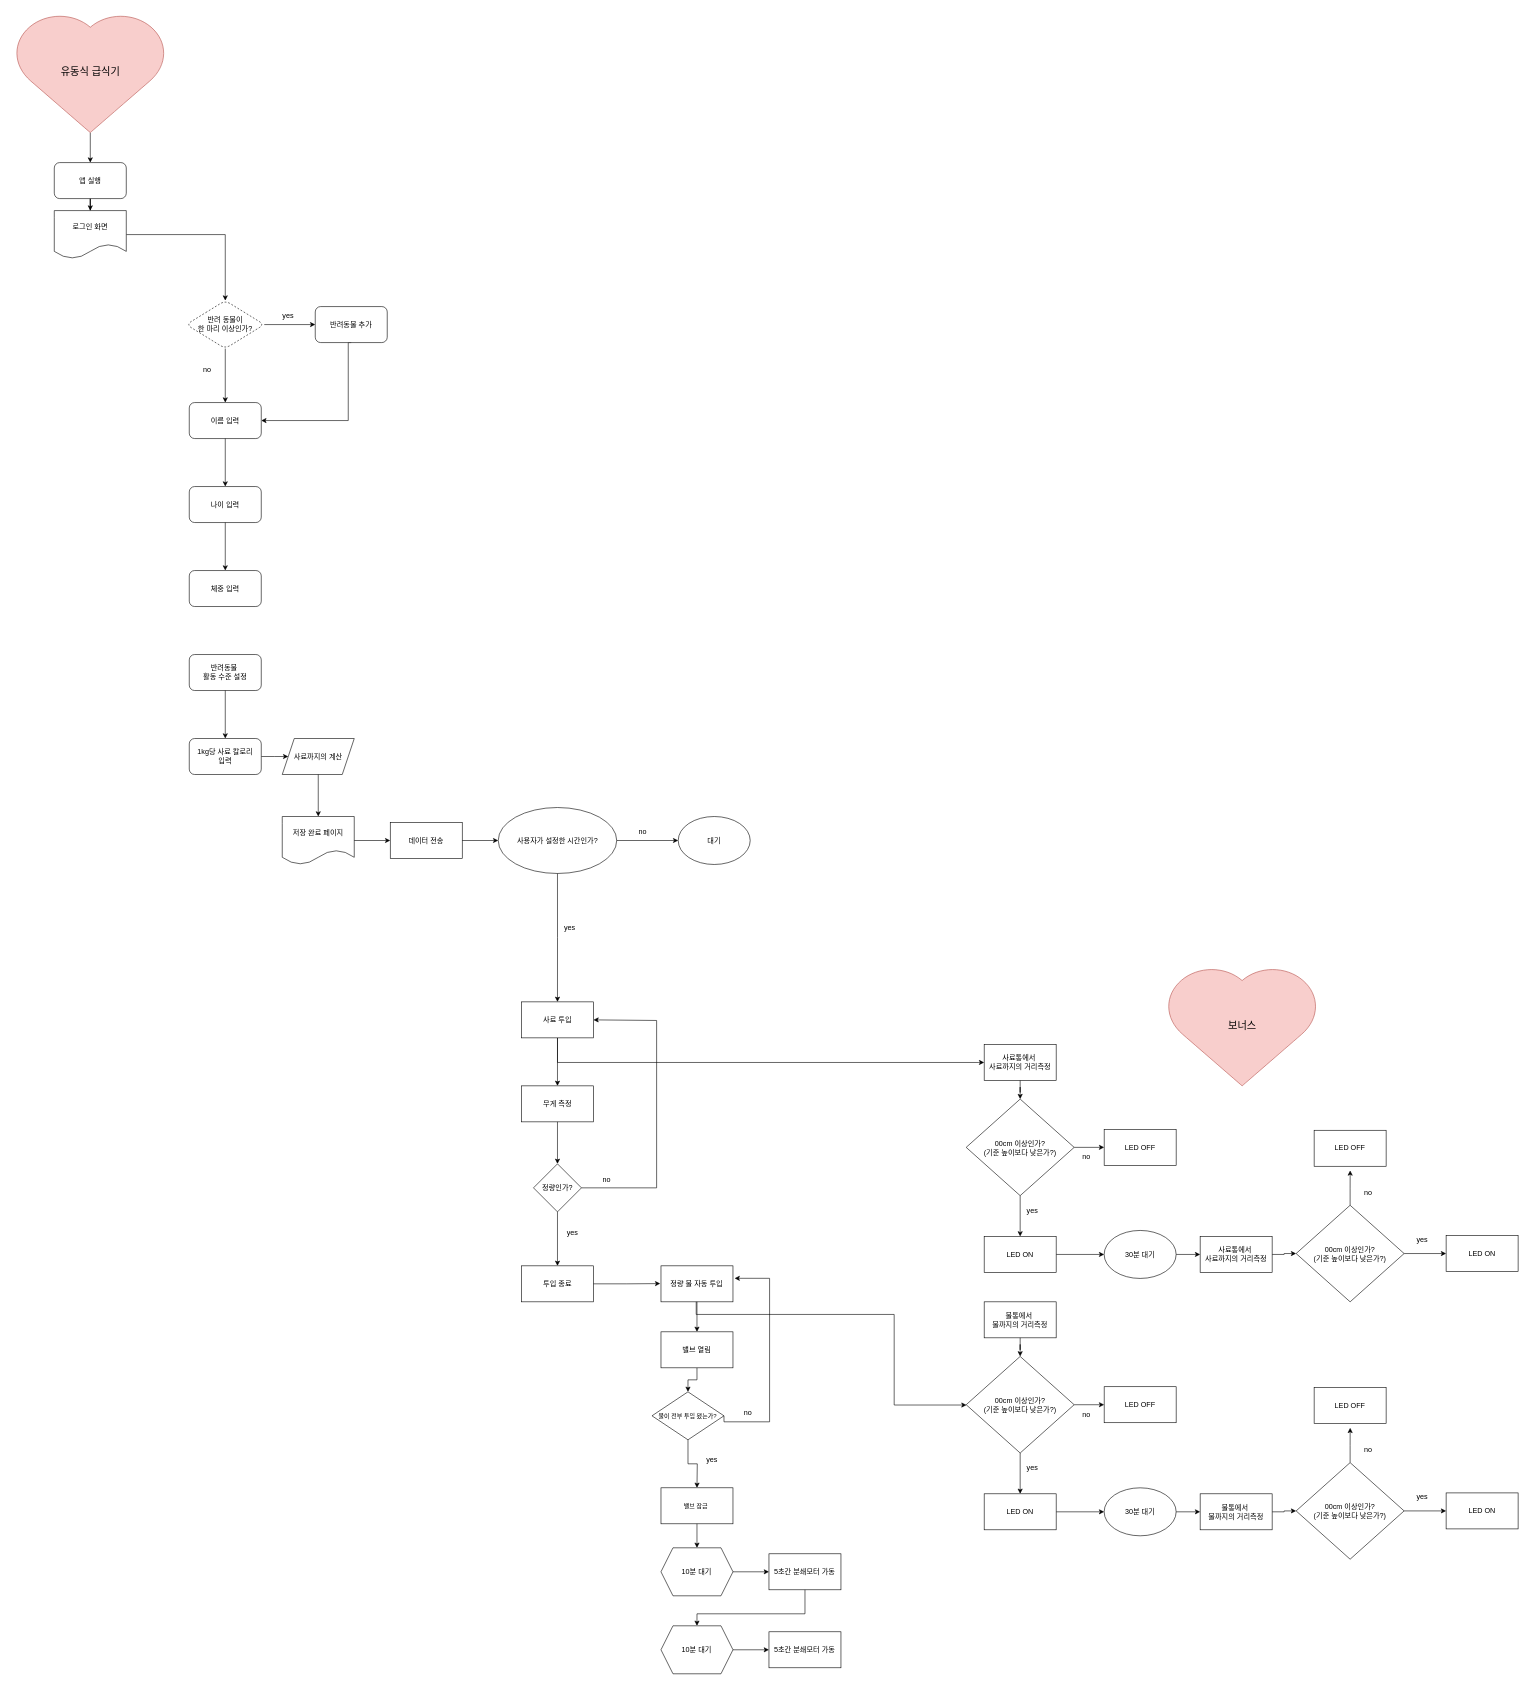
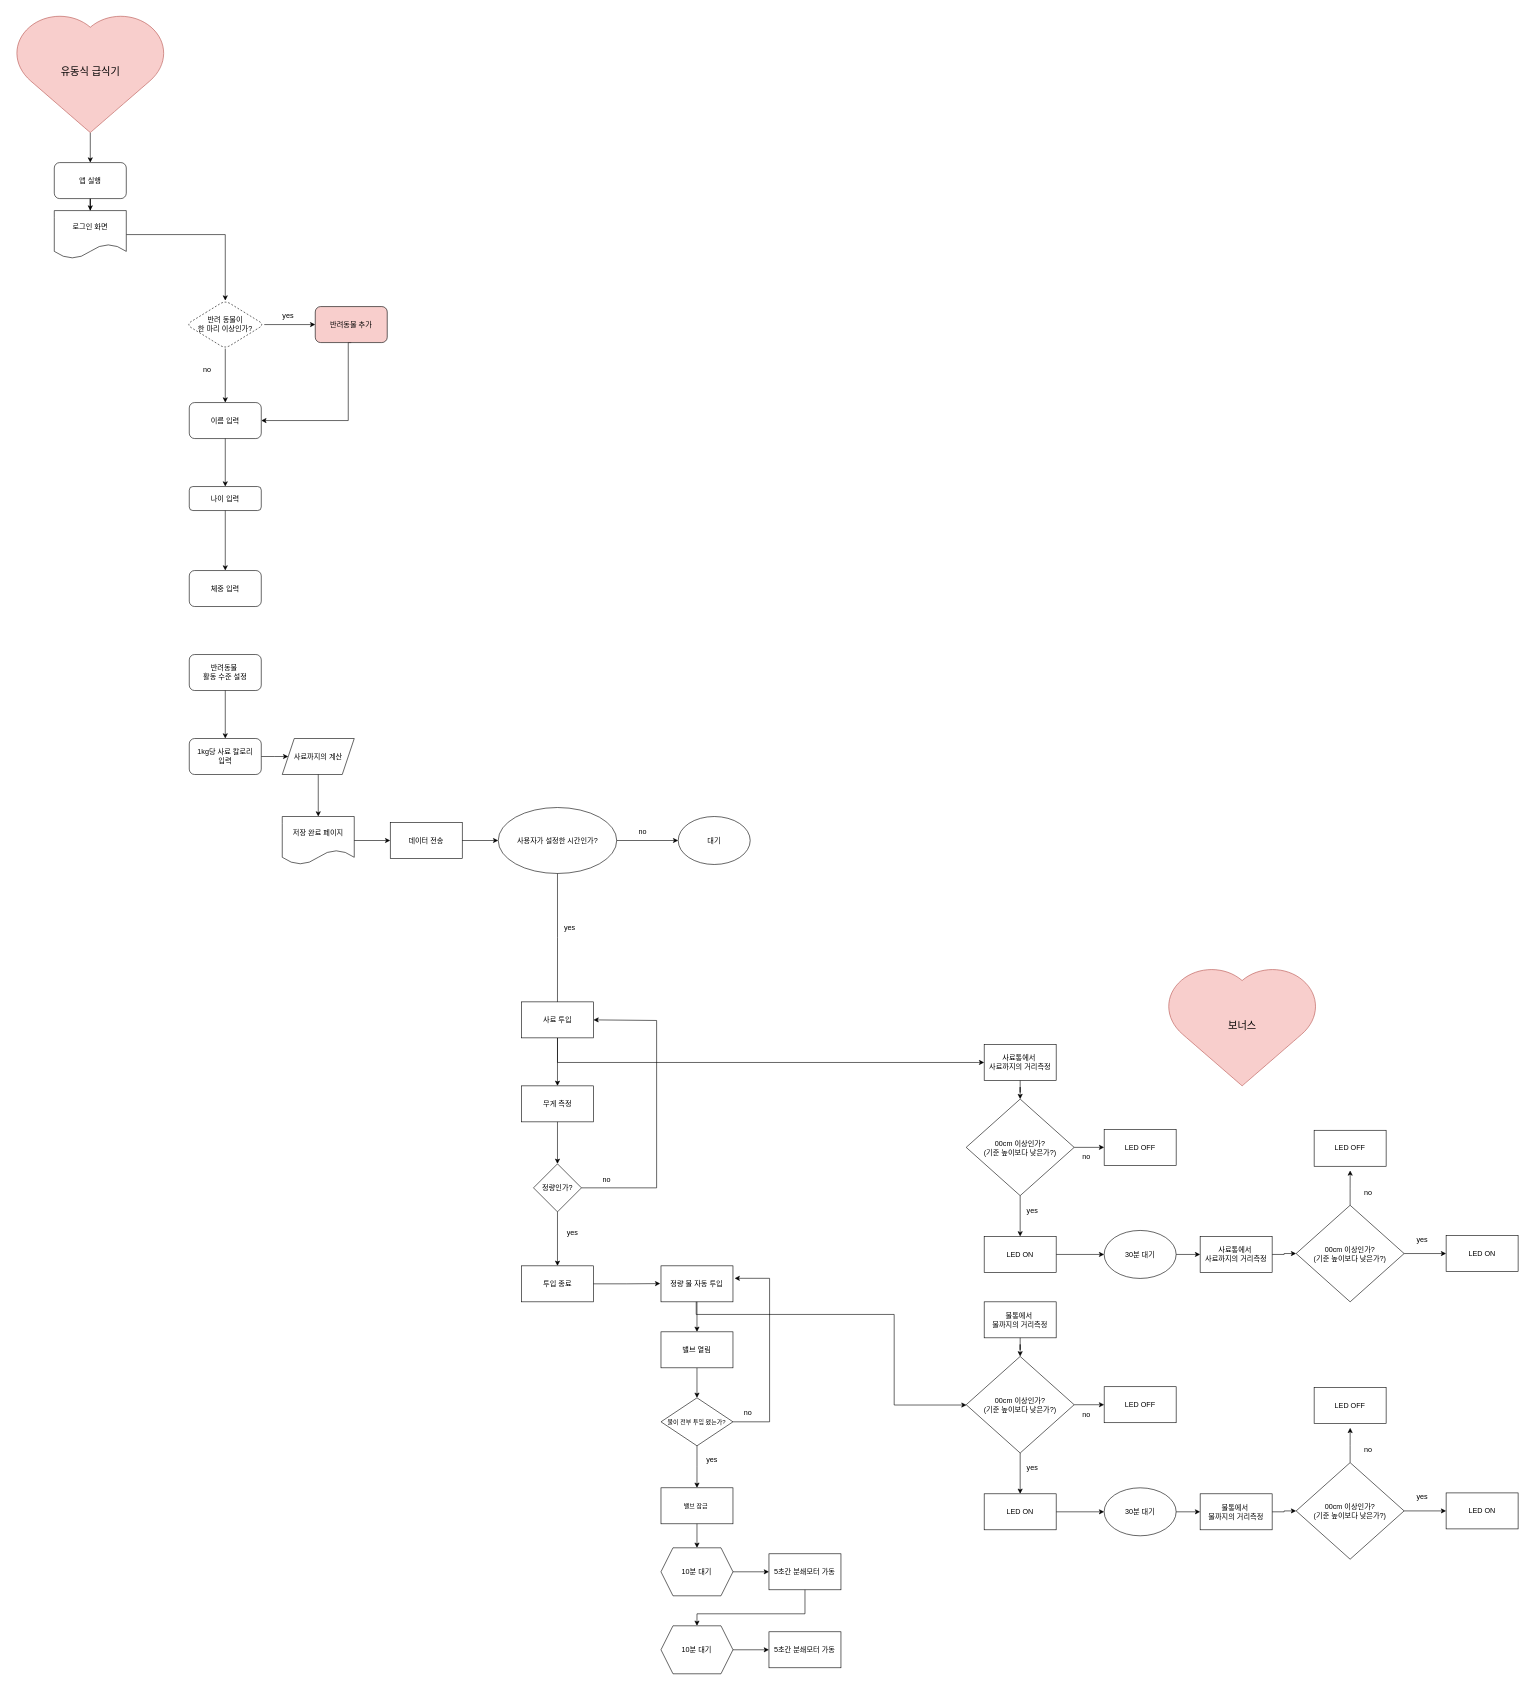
(351, 324) -> (351, 324)
(225, 504) -> (225, 498)
(558, 996) -> (558, 998)
(688, 1416) -> (697, 1422)
